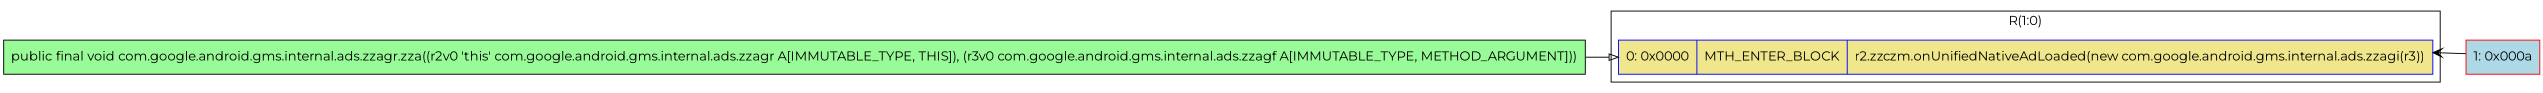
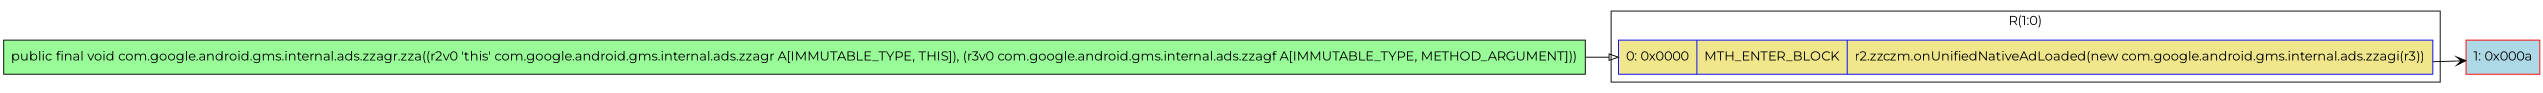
(2454, 53) -> (2446, 61)
